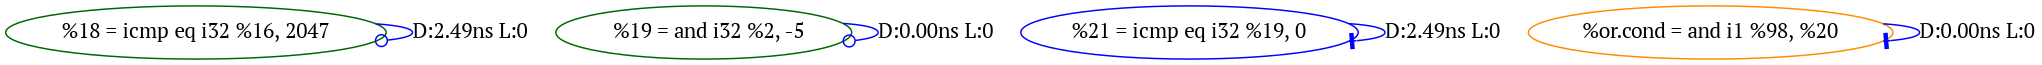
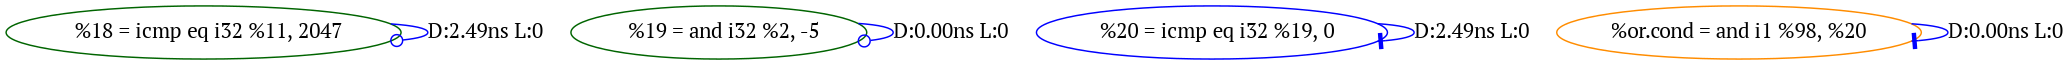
(196, 32) -> (204, 32)
(1190, 32) -> (1212, 32)
